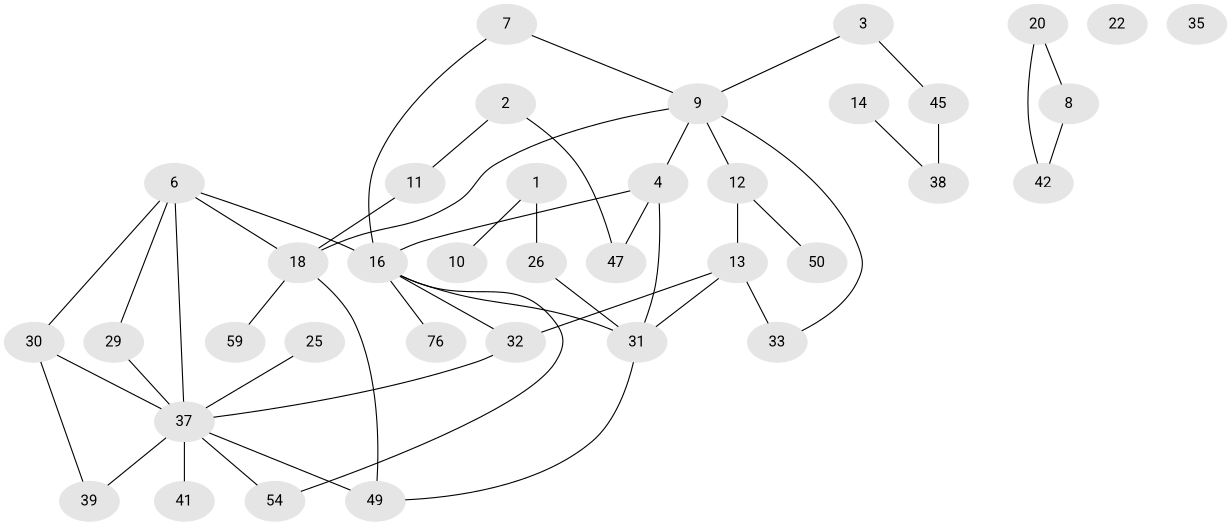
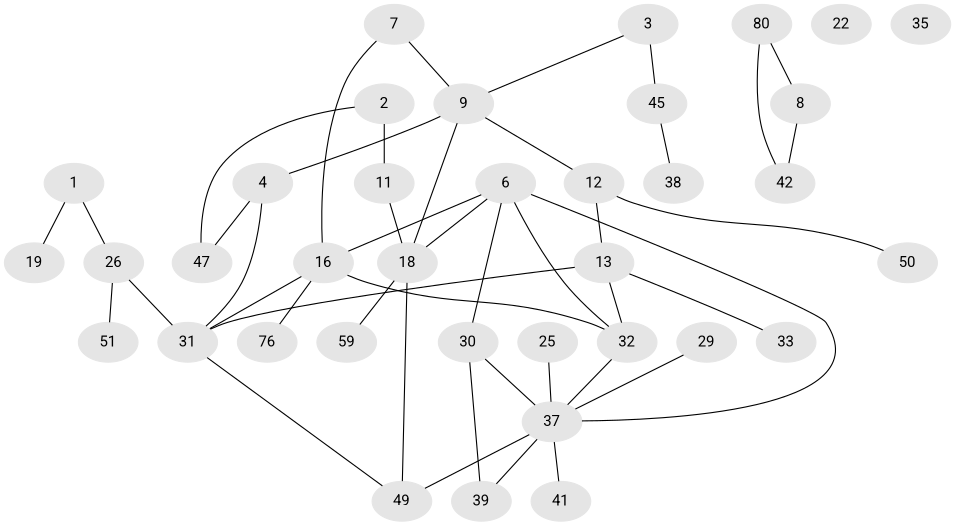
(1038, 24) -> (762, 24)
(859, 104) -> none
(839, 211) -> none
(515, 218) -> none
(144, 263) -> (550, 263)
(457, 263) -> (34, 263)
none -> (108, 342)
(275, 501) -> none
